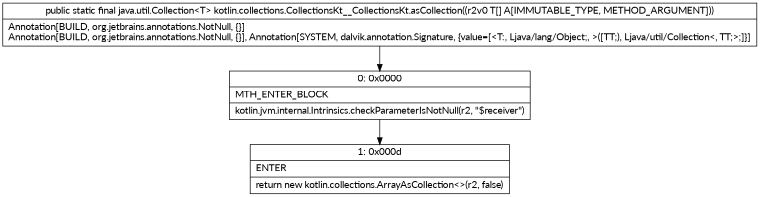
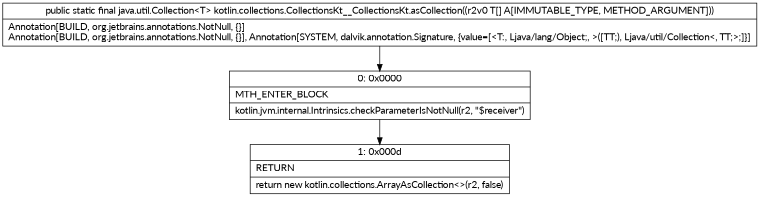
(271, 168) -> (275, 168)
